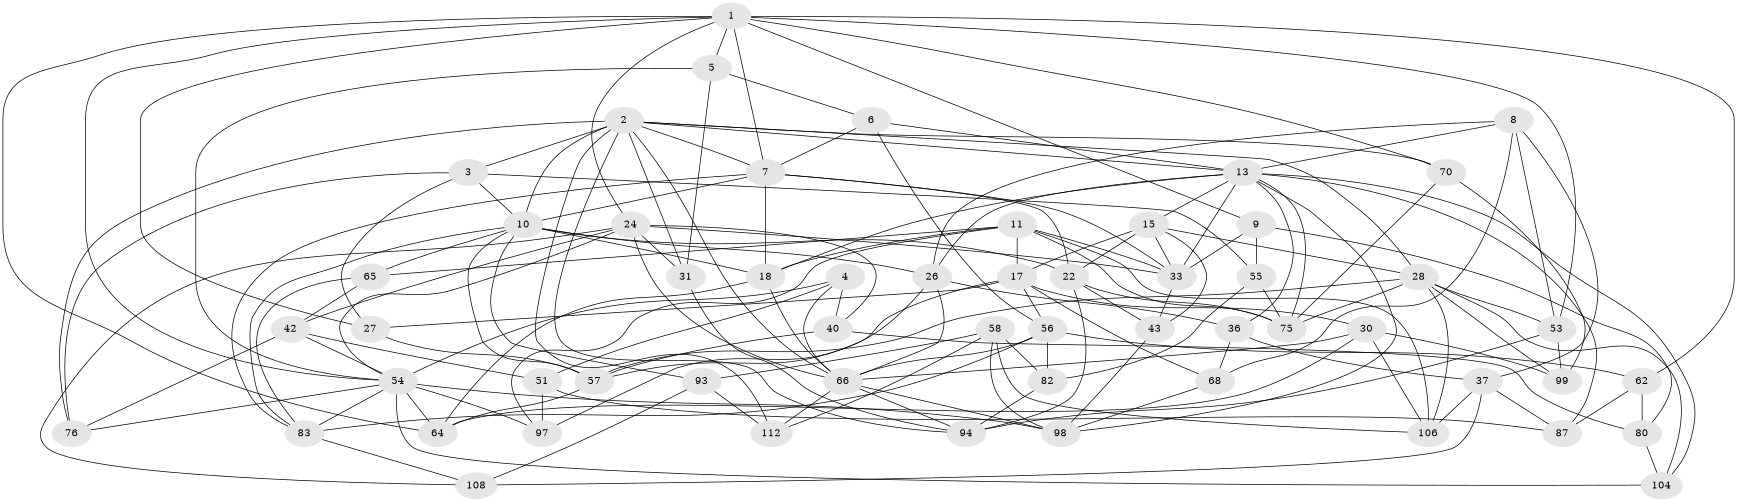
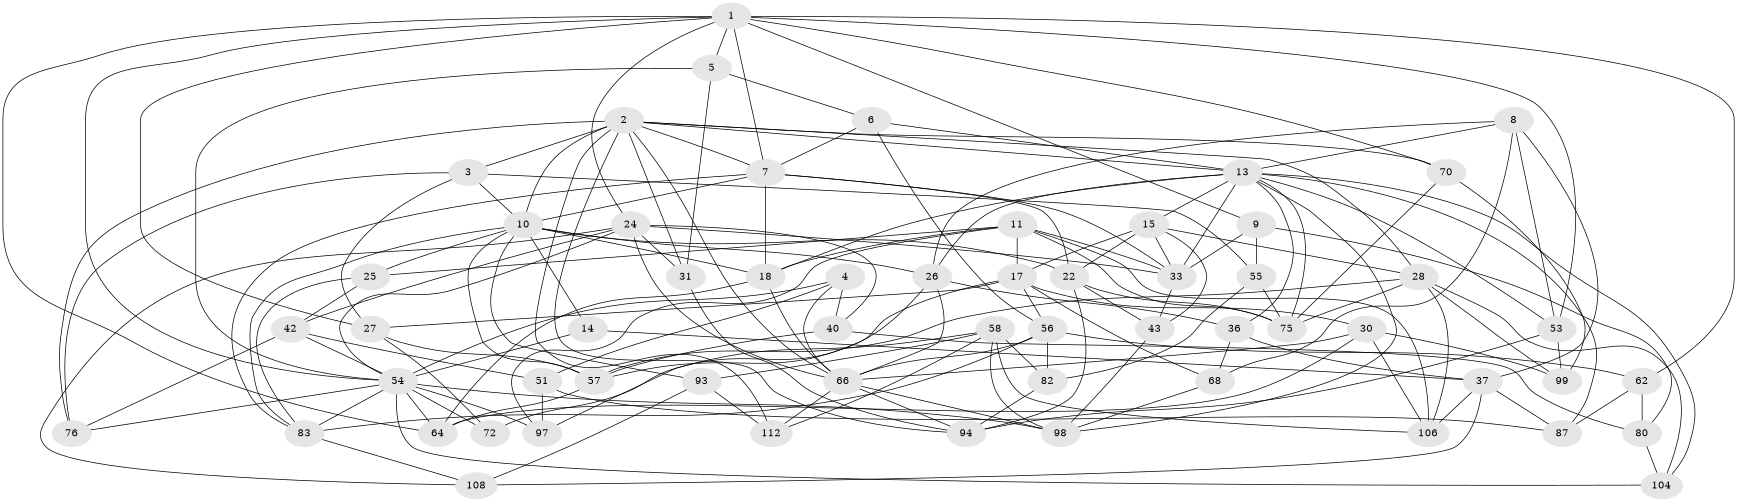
(370, 277) -> (370, 277)
(1488, 303) -> (1409, 235)
none -> (588, 329)
none -> (490, 434)
